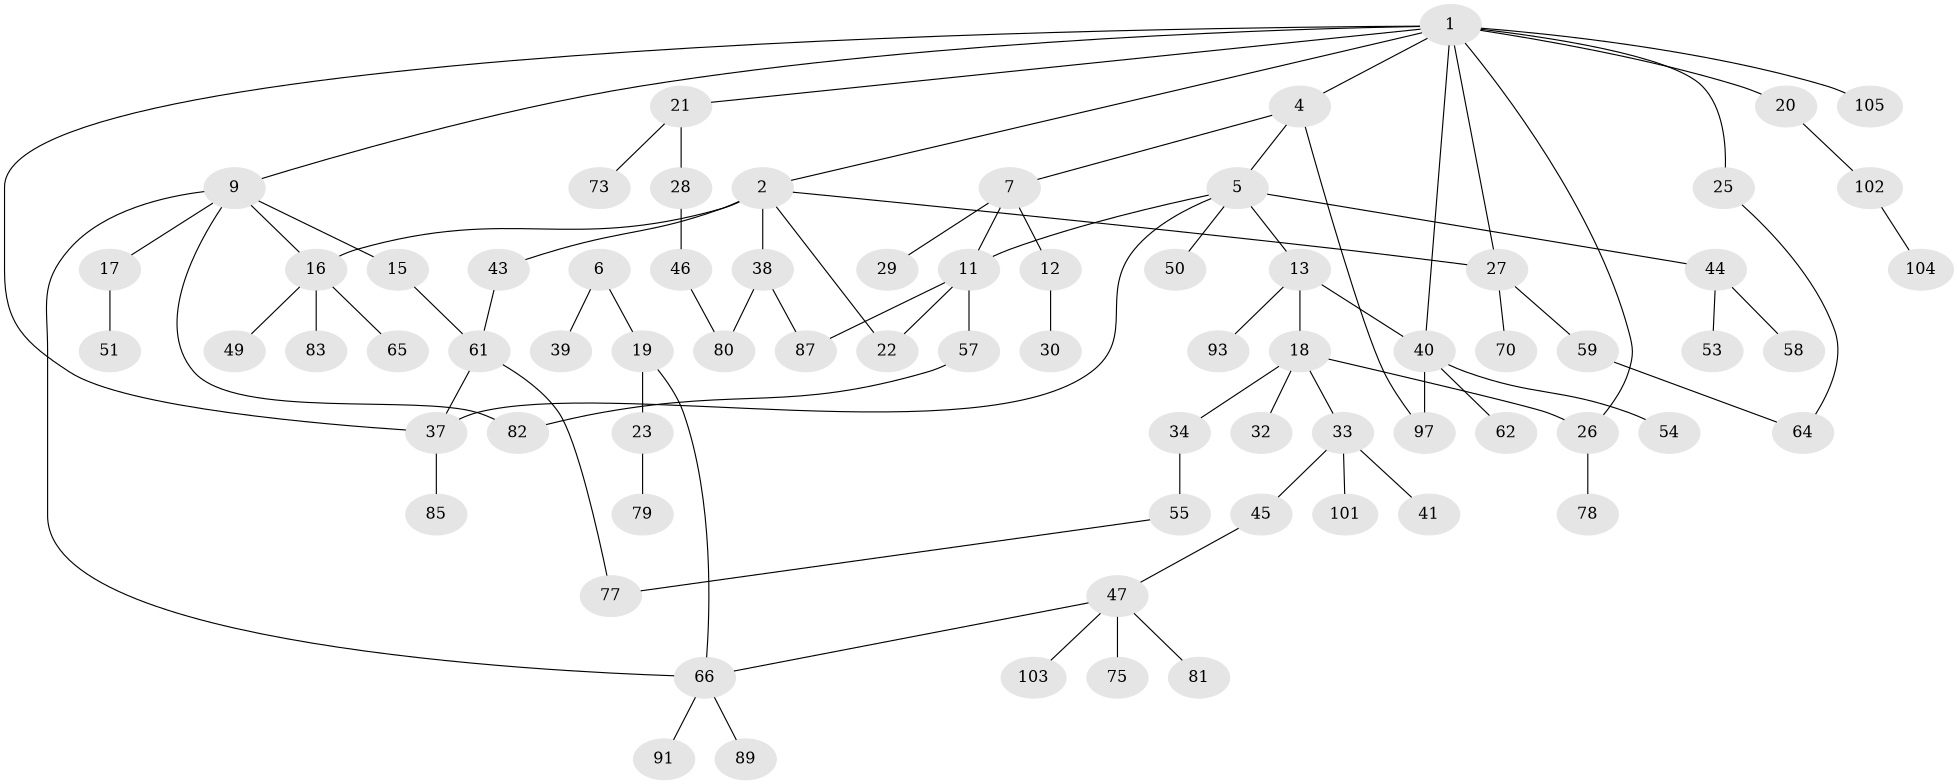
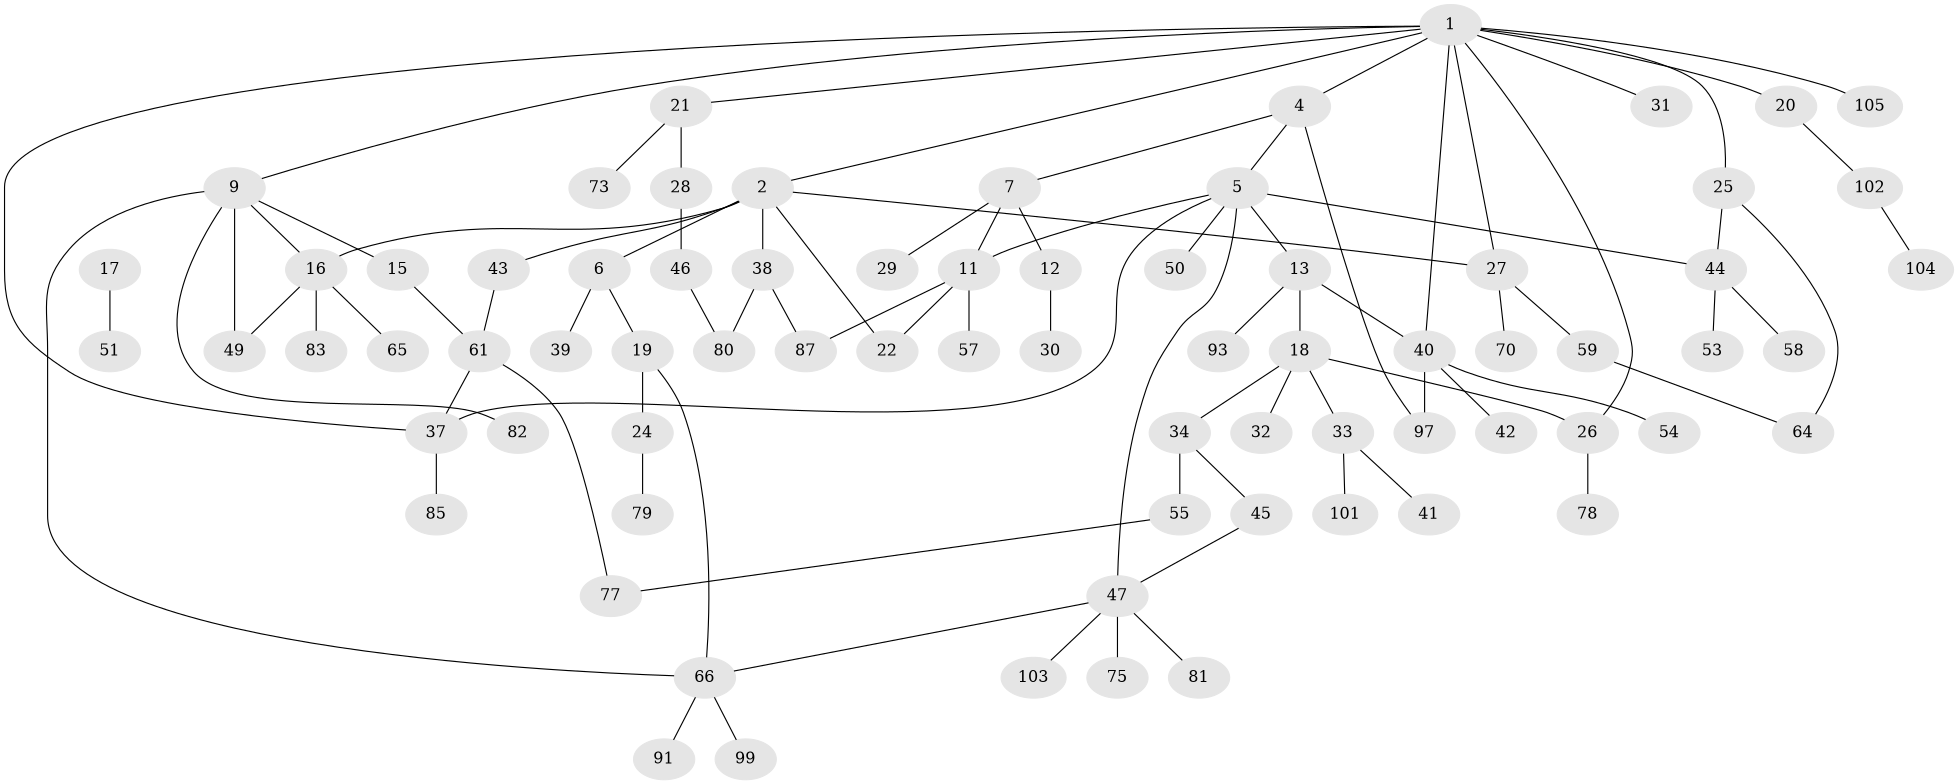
none -> (1661, 107)
(172, 229) -> (235, 270)
none -> (1720, 229)
none -> (673, 233)
none -> (1149, 380)
(747, 399) -> none
(643, 433) -> (643, 433)
(1506, 433) -> (1506, 433)
(1302, 474) -> (1220, 474)
(746, 759) -> (746, 759)
